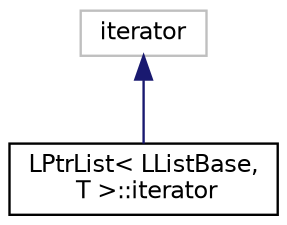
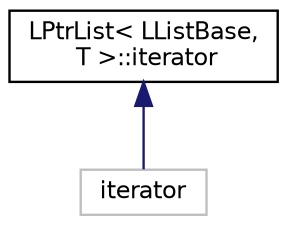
(144, 112) -> (144, 138)
